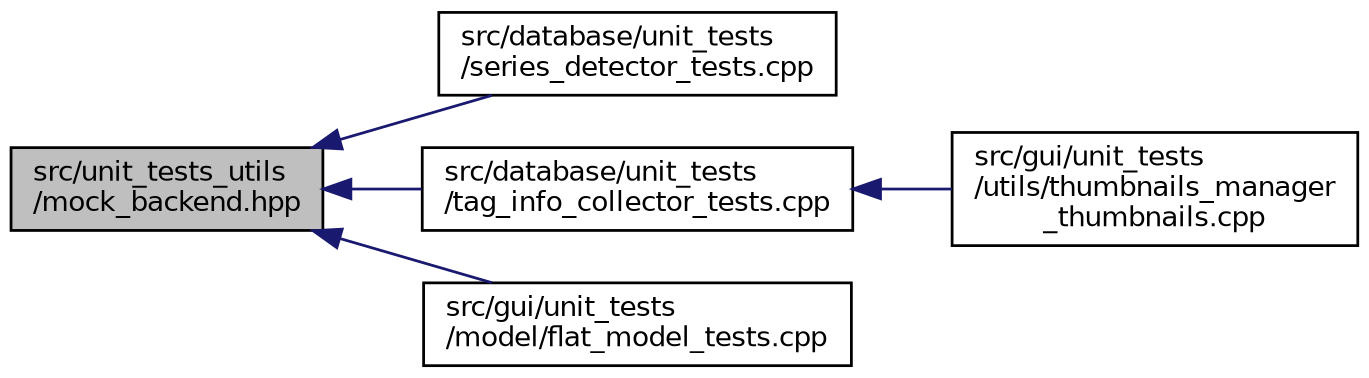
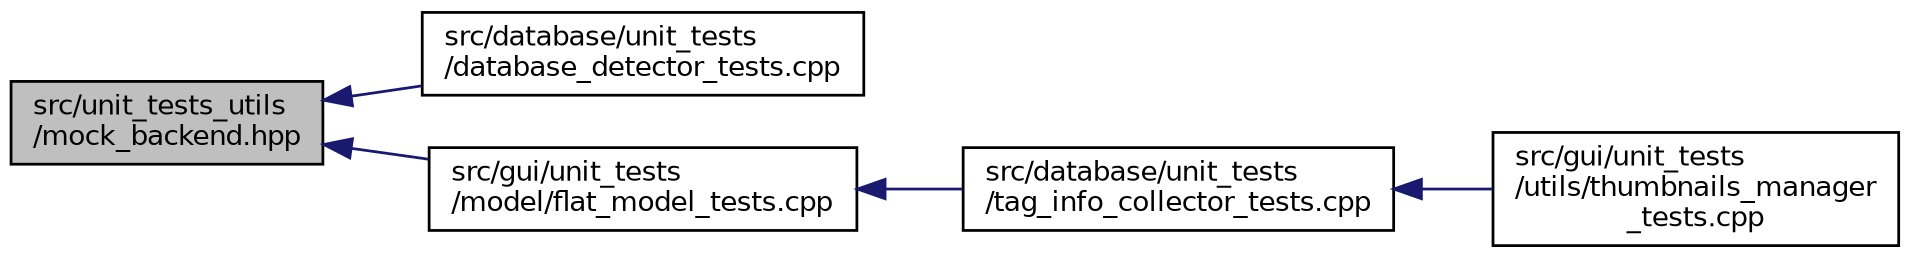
(637, 54) -> (643, 54)
(386, 189) -> (924, 189)
(1155, 189) -> (1696, 189)
